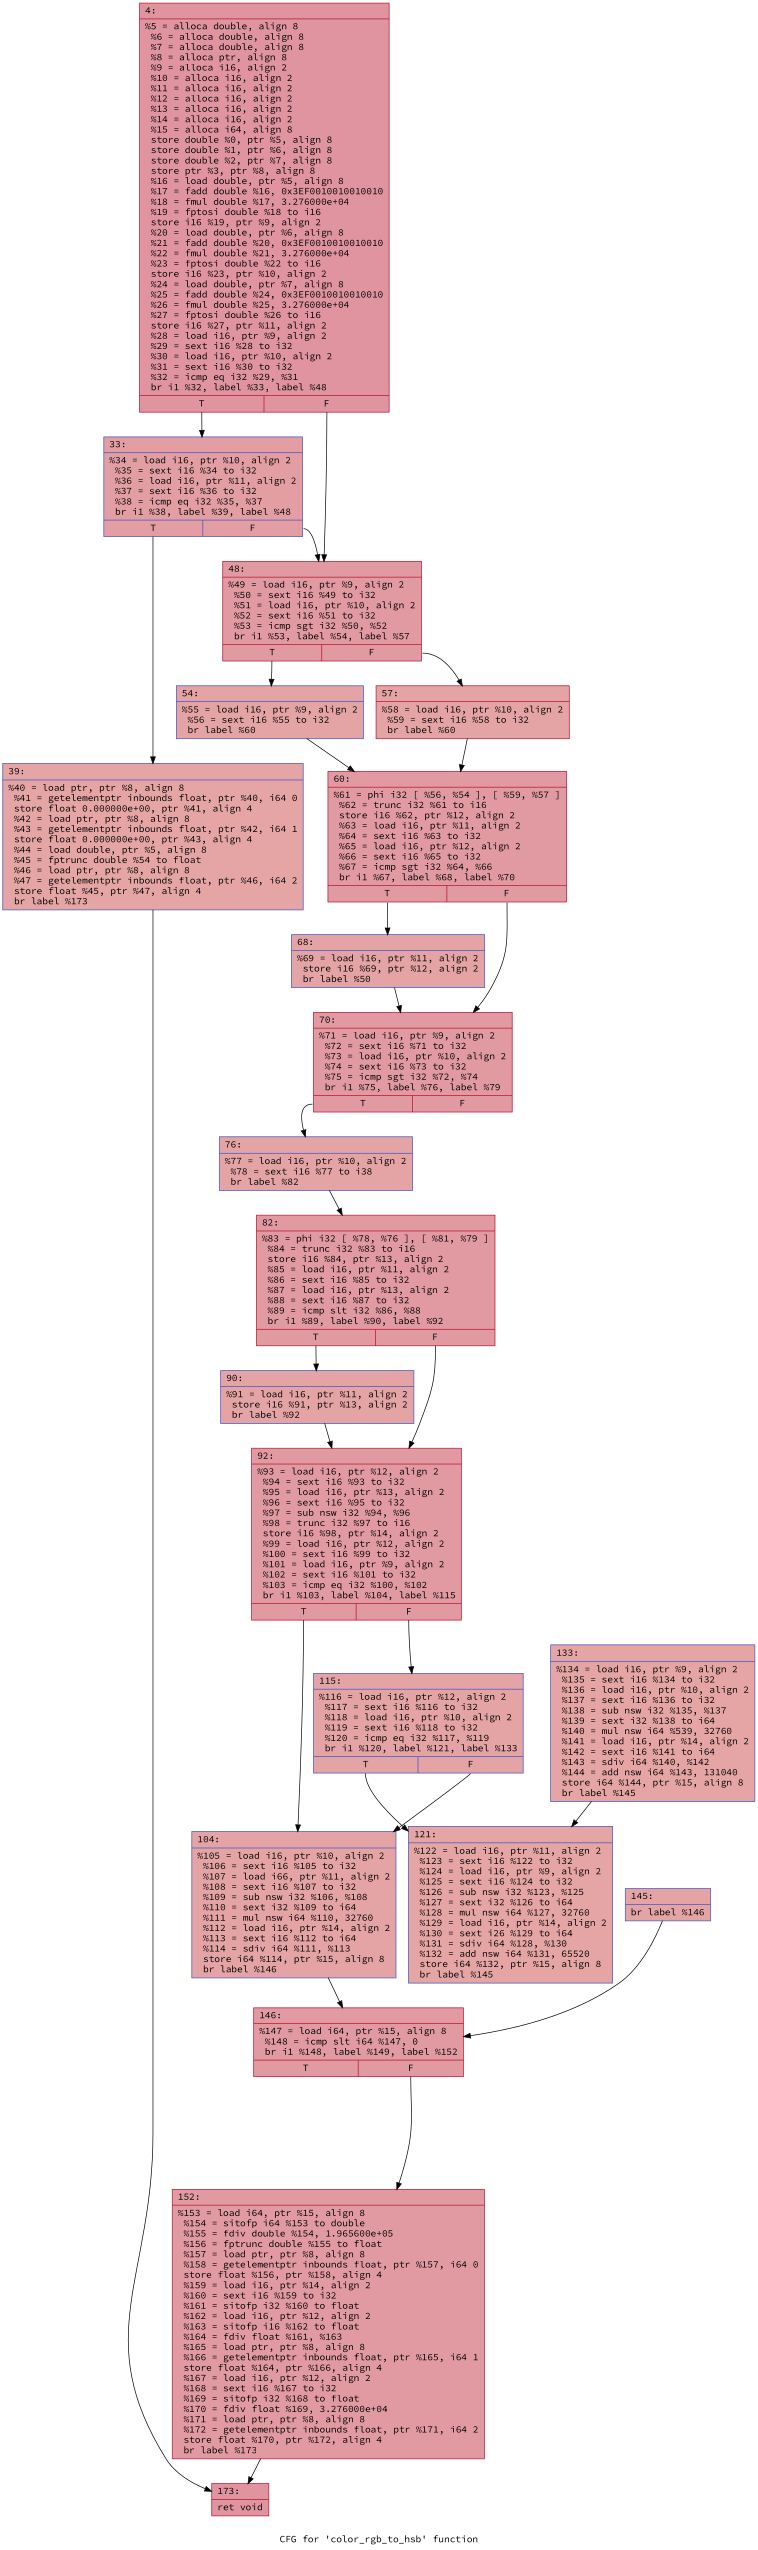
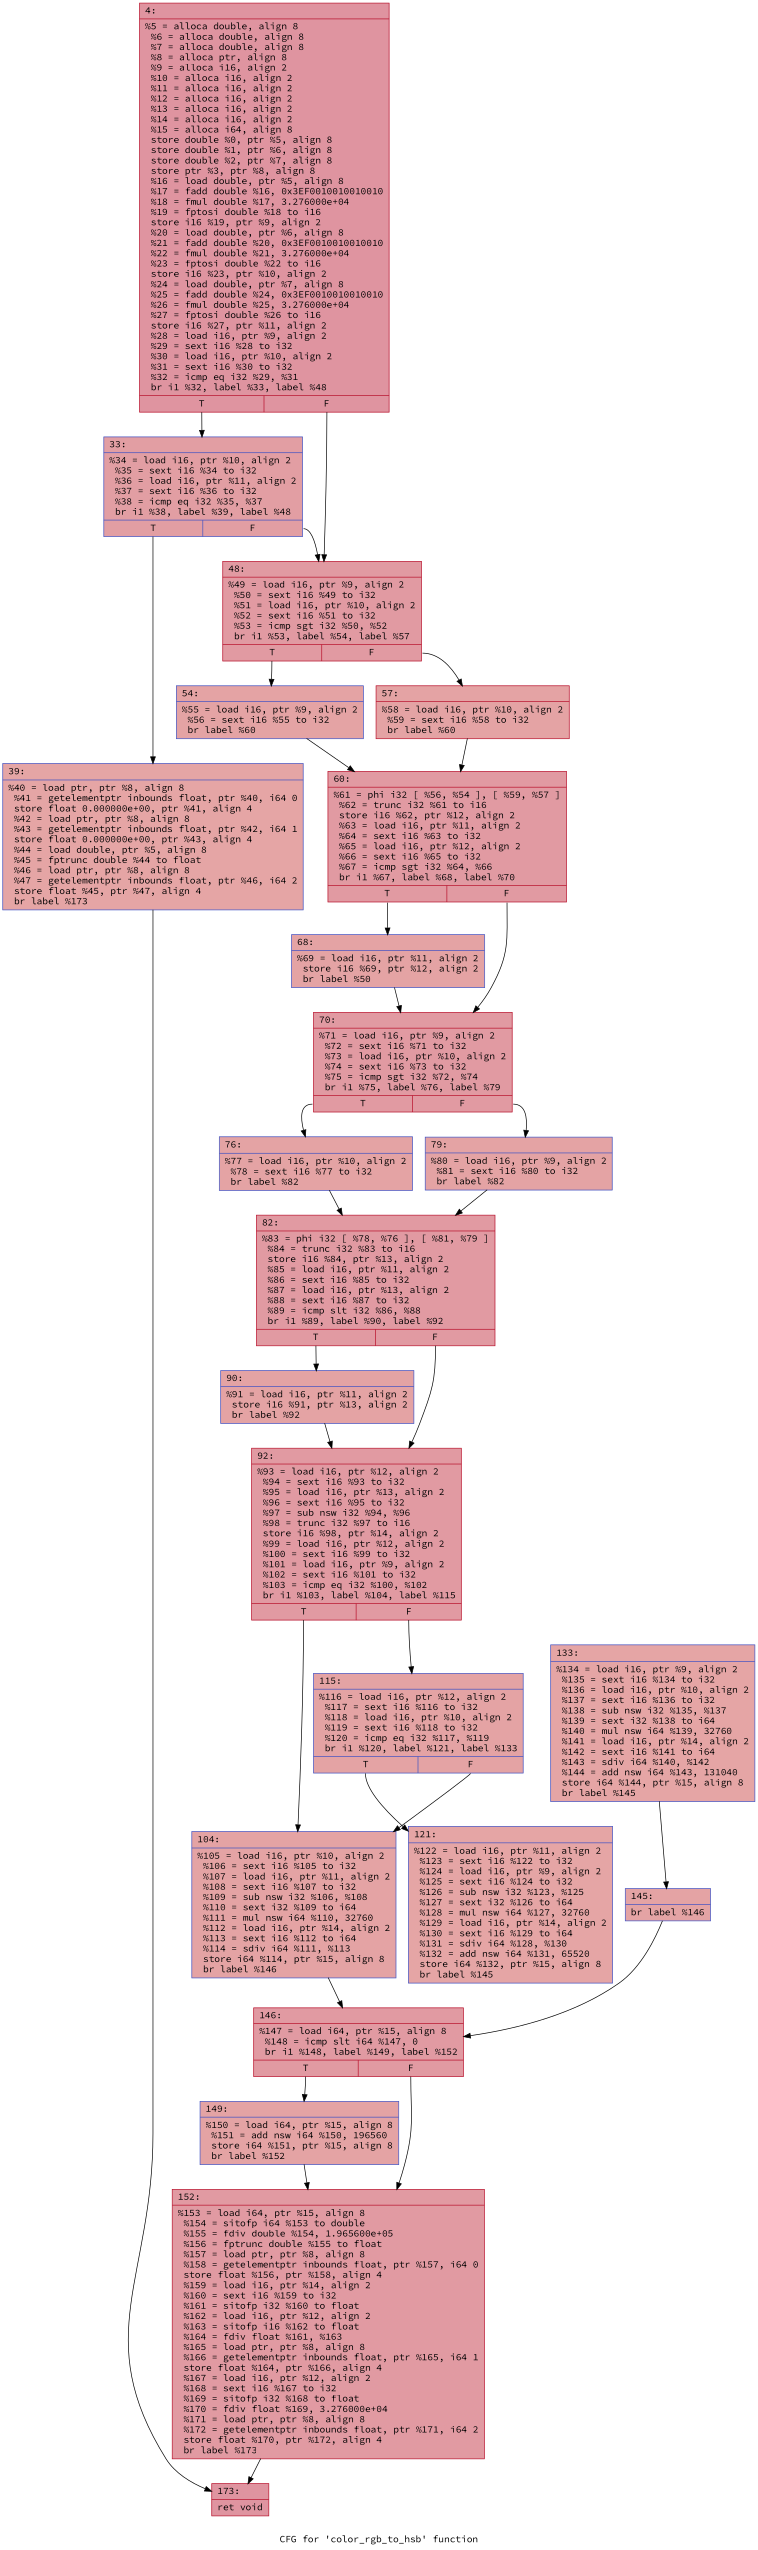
(105, 860) -> (105, 860)
none -> (519, 1164)
(299, 1172) -> (299, 1172)
(644, 1731) -> (644, 1731)
(584, 1811) -> (663, 1842)
(294, 1877) -> (294, 1877)
(494, 1933) -> (494, 1933)
none -> (299, 2133)
